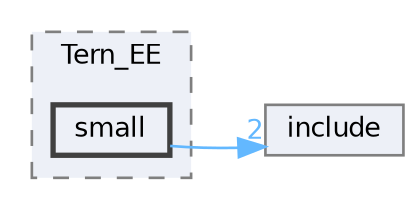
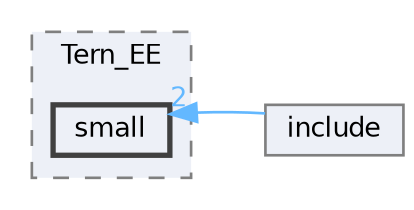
(208, 148) -> (231, 112)
